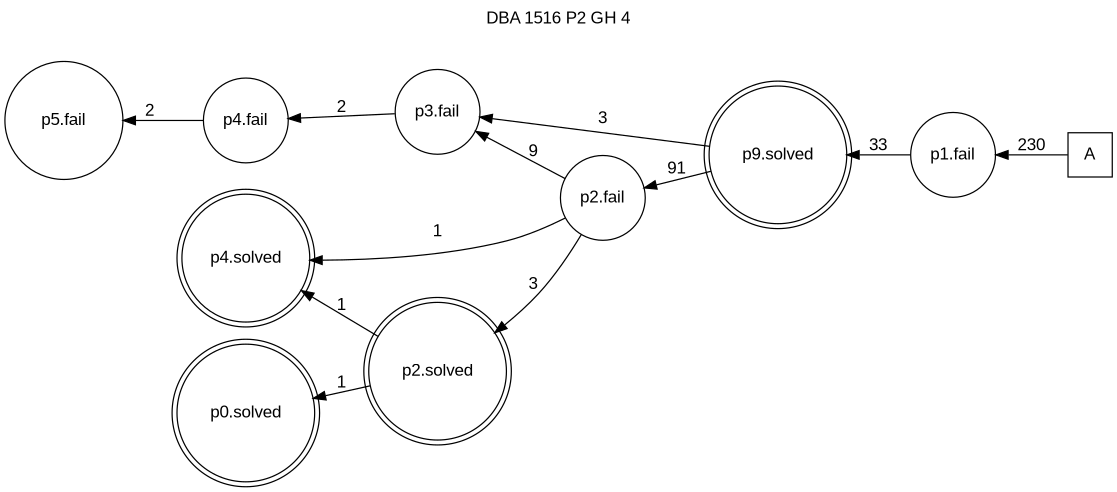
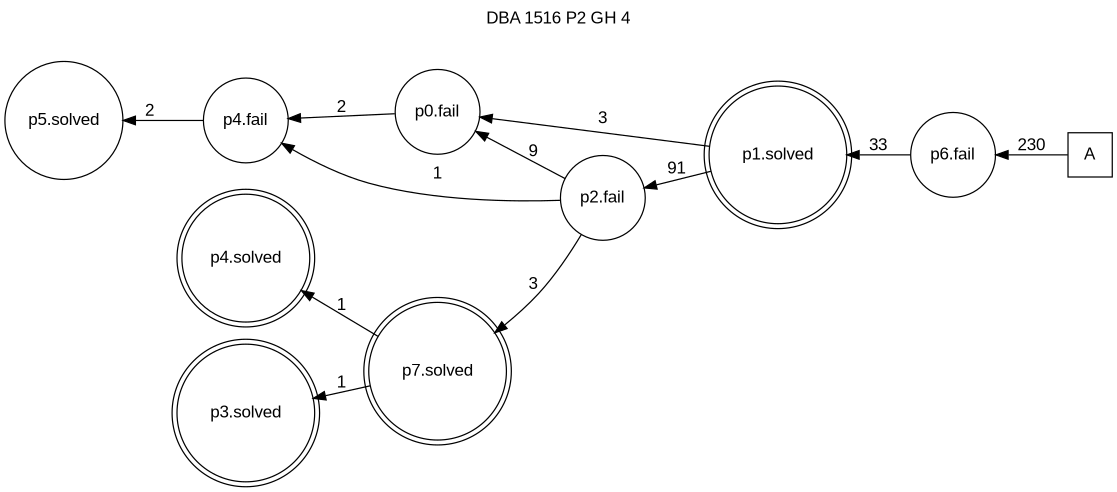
(438, 112) -> (438, 112)
(64, 120) -> (64, 120)
(778, 155) -> (778, 155)
(953, 155) -> (953, 155)
(446, 252) -> (423, 194)
(438, 371) -> (438, 371)
(246, 413) -> (246, 413)
